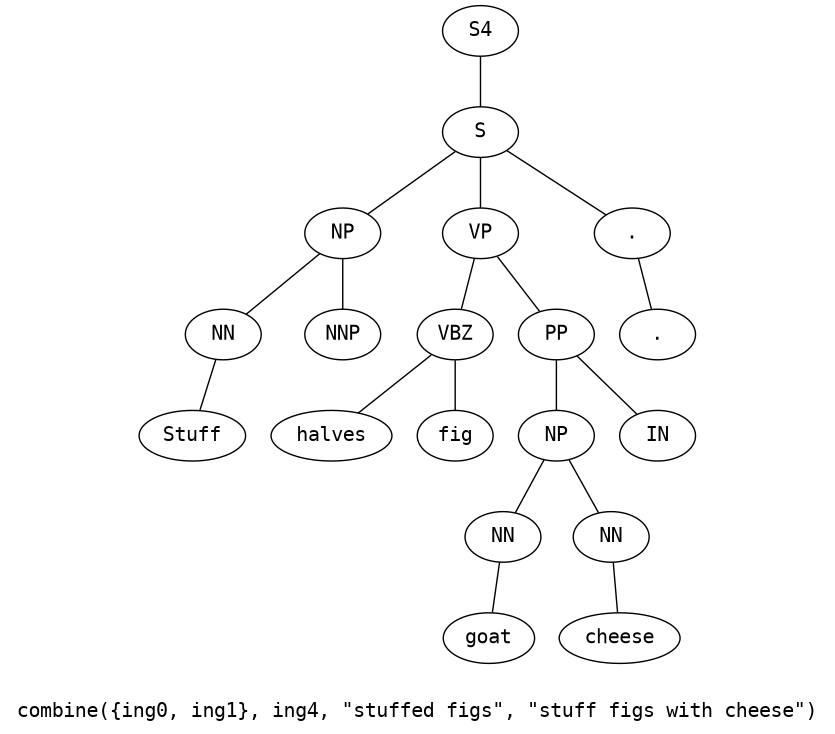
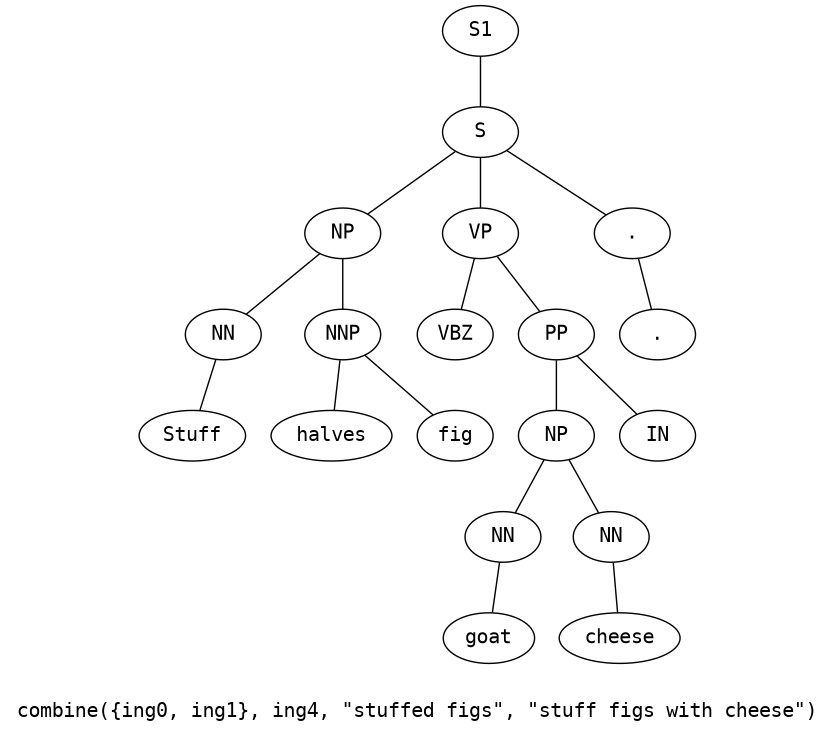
(480, 31) -> (480, 31)
(395, 384) -> (337, 385)
(455, 385) -> (399, 385)
